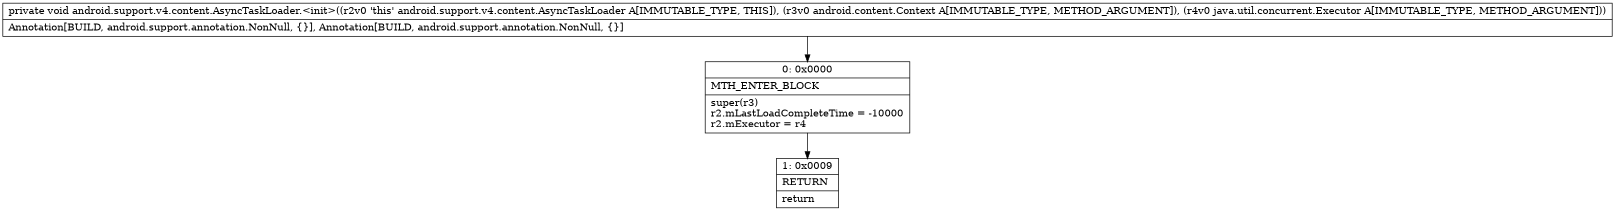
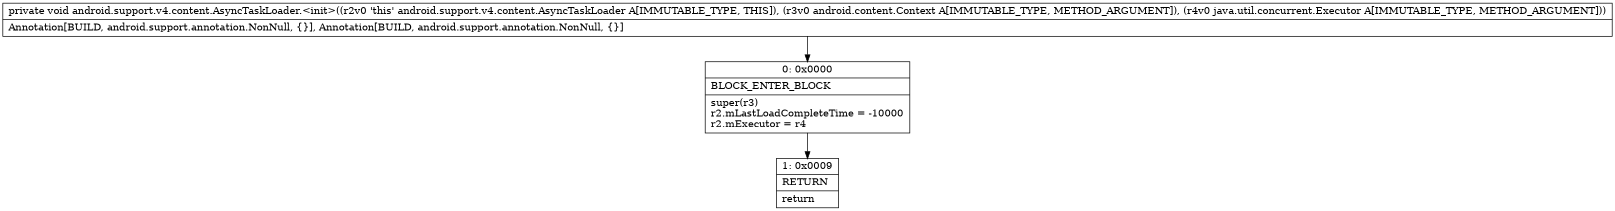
(765, 86) -> (771, 86)
